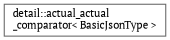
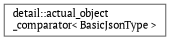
(85, 20) -> (85, 20)
